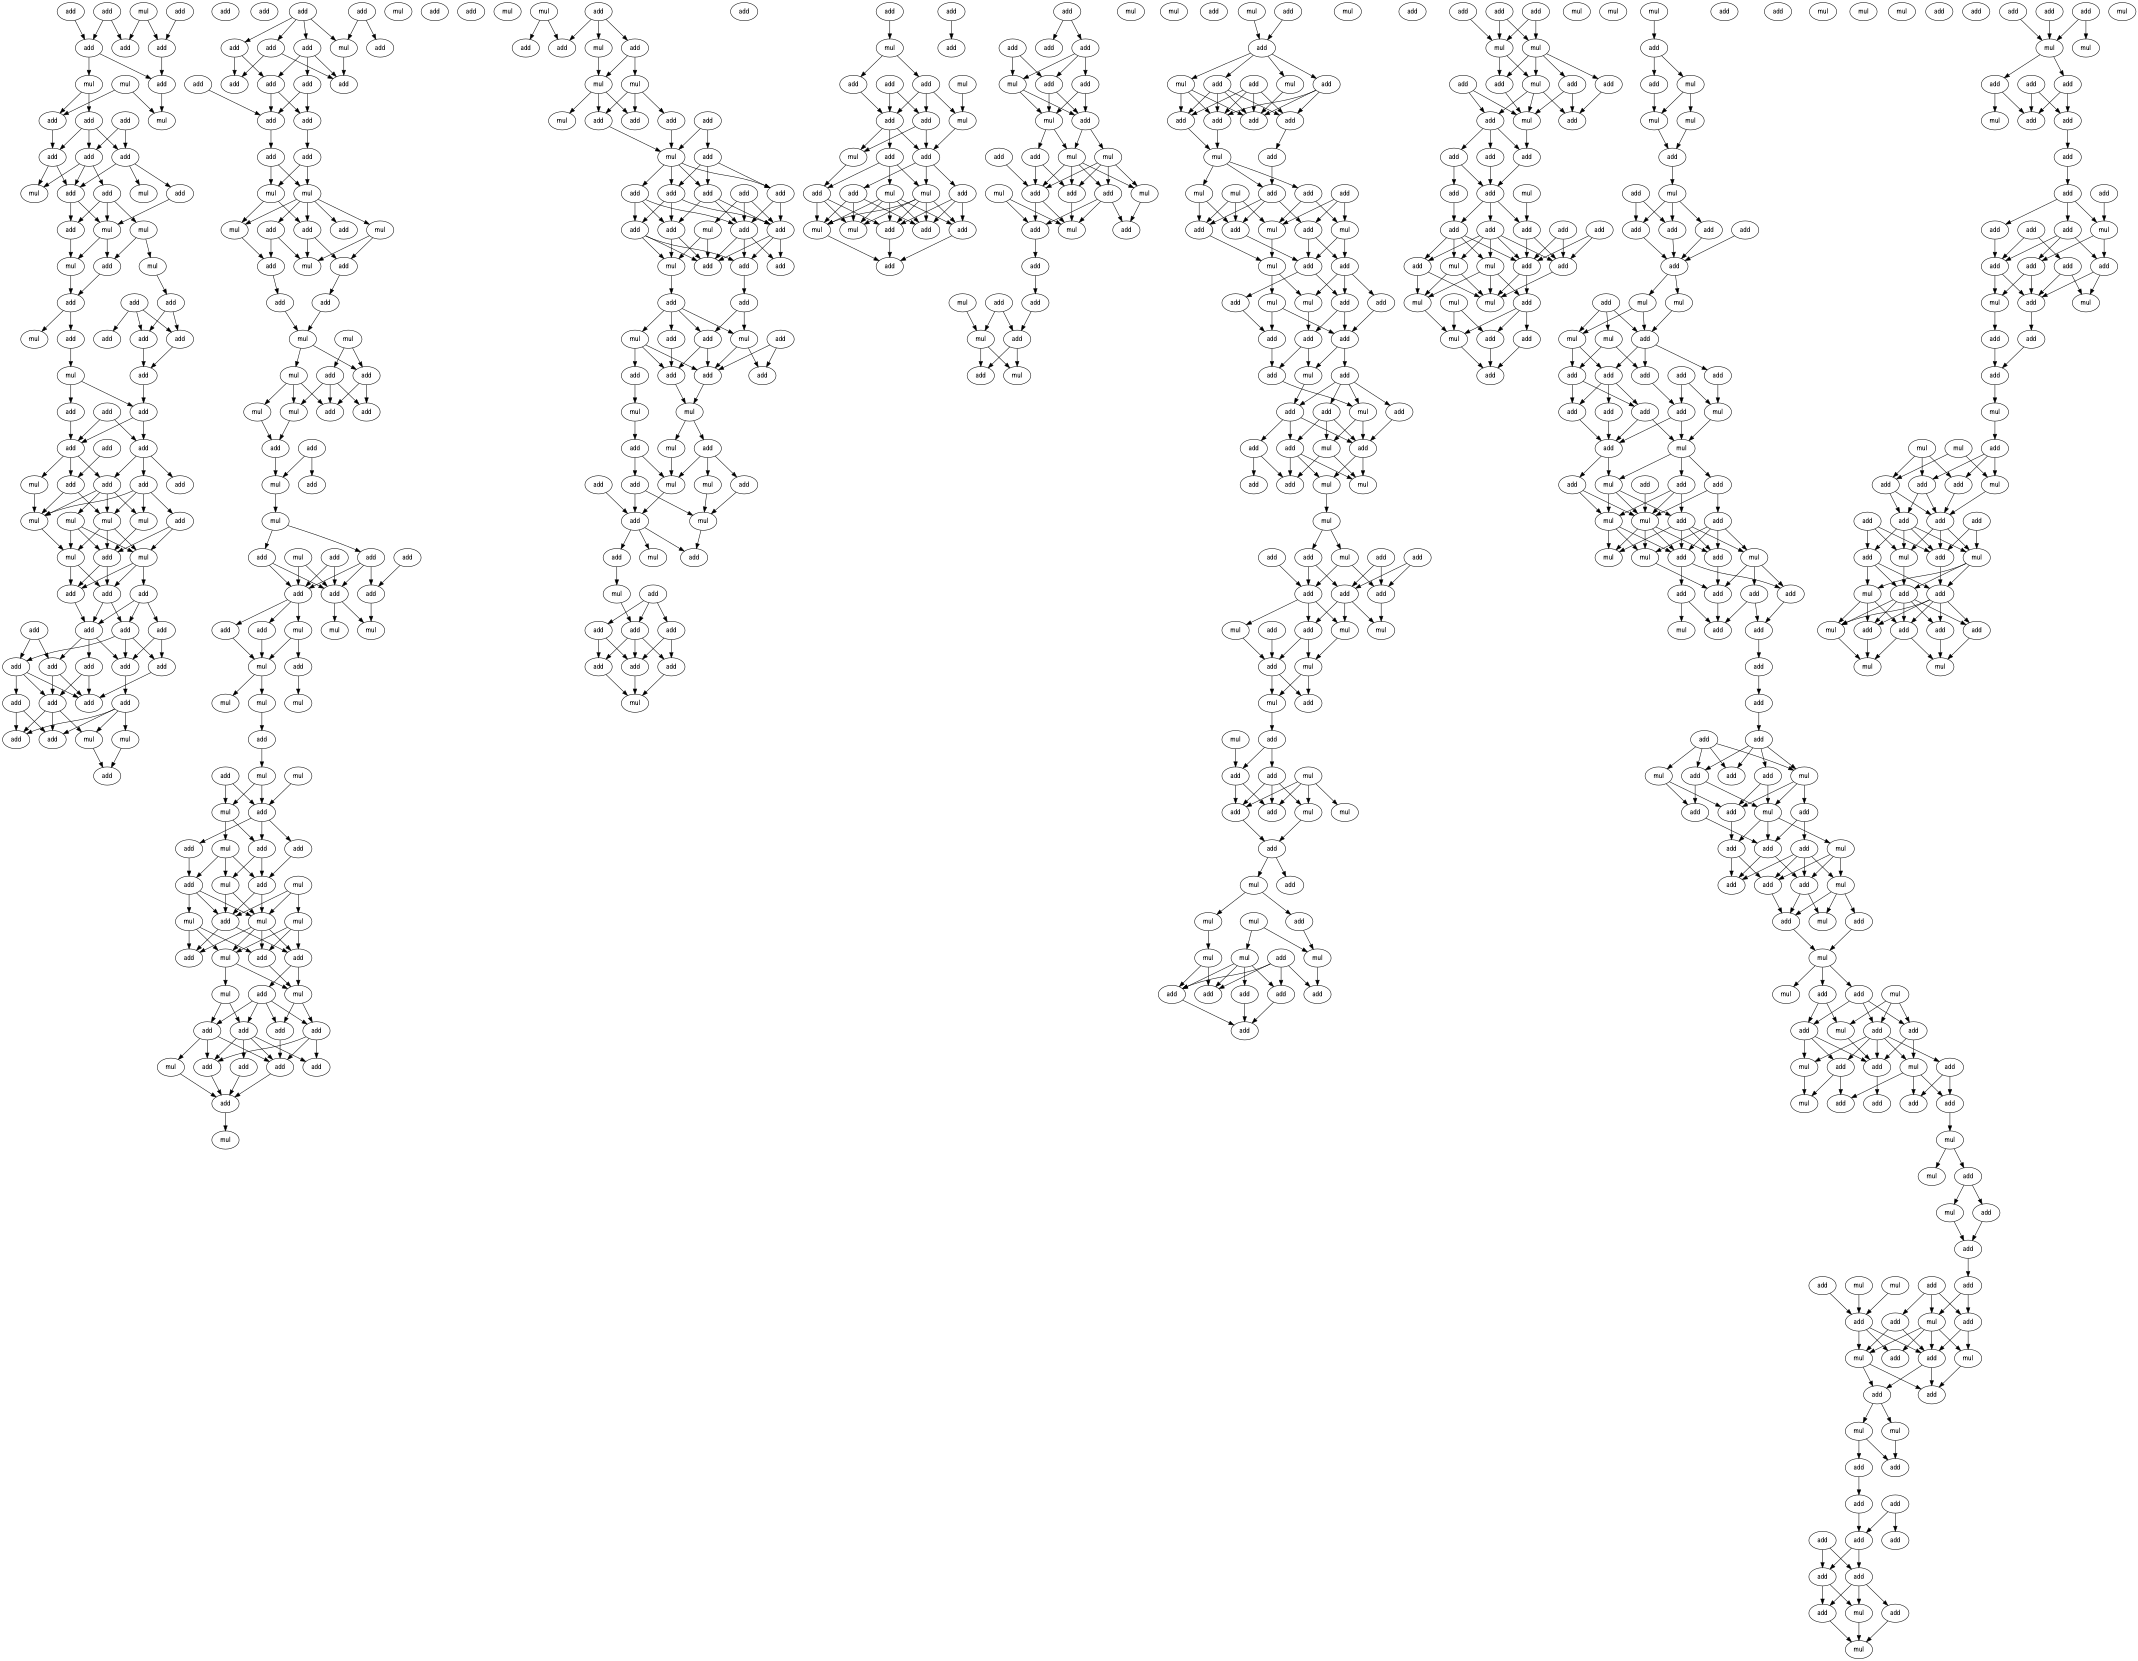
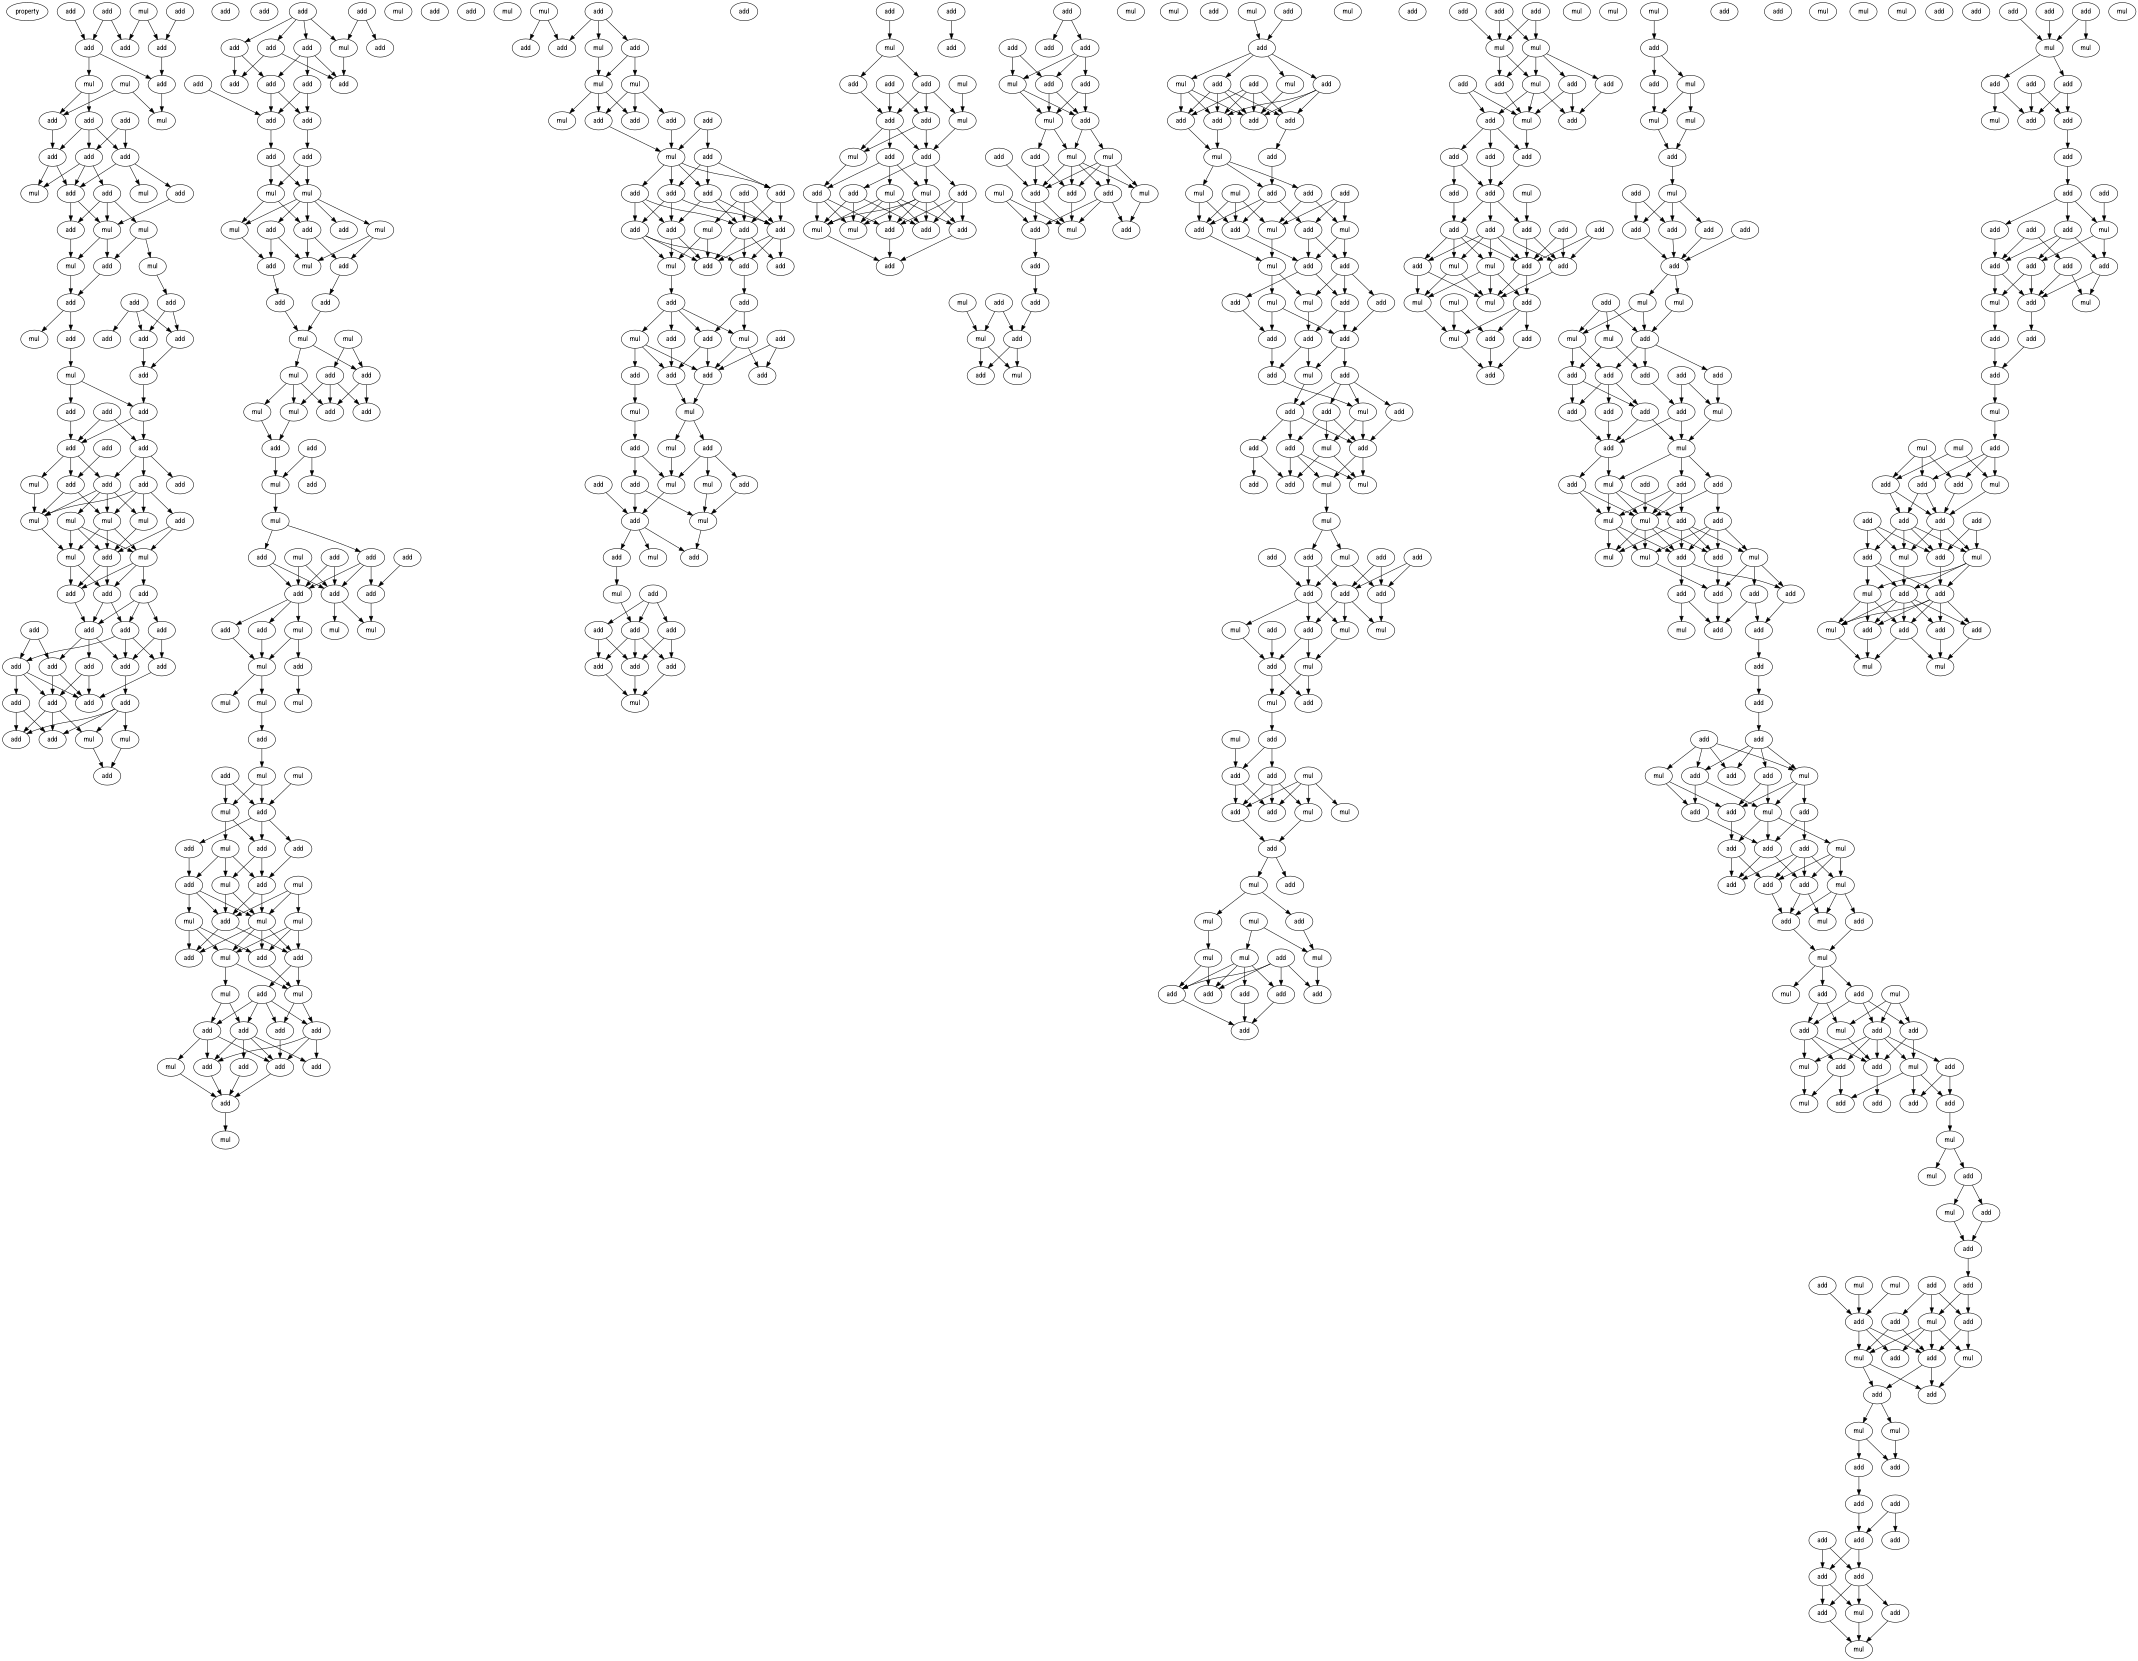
none -> (27, 12)
